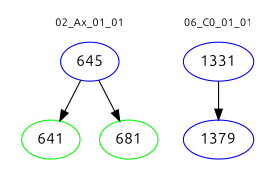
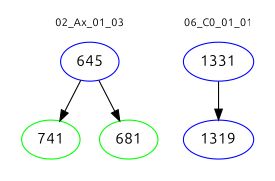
(90, 23) -> (90, 23)
(51, 140) -> (51, 140)
(219, 140) -> (219, 140)
